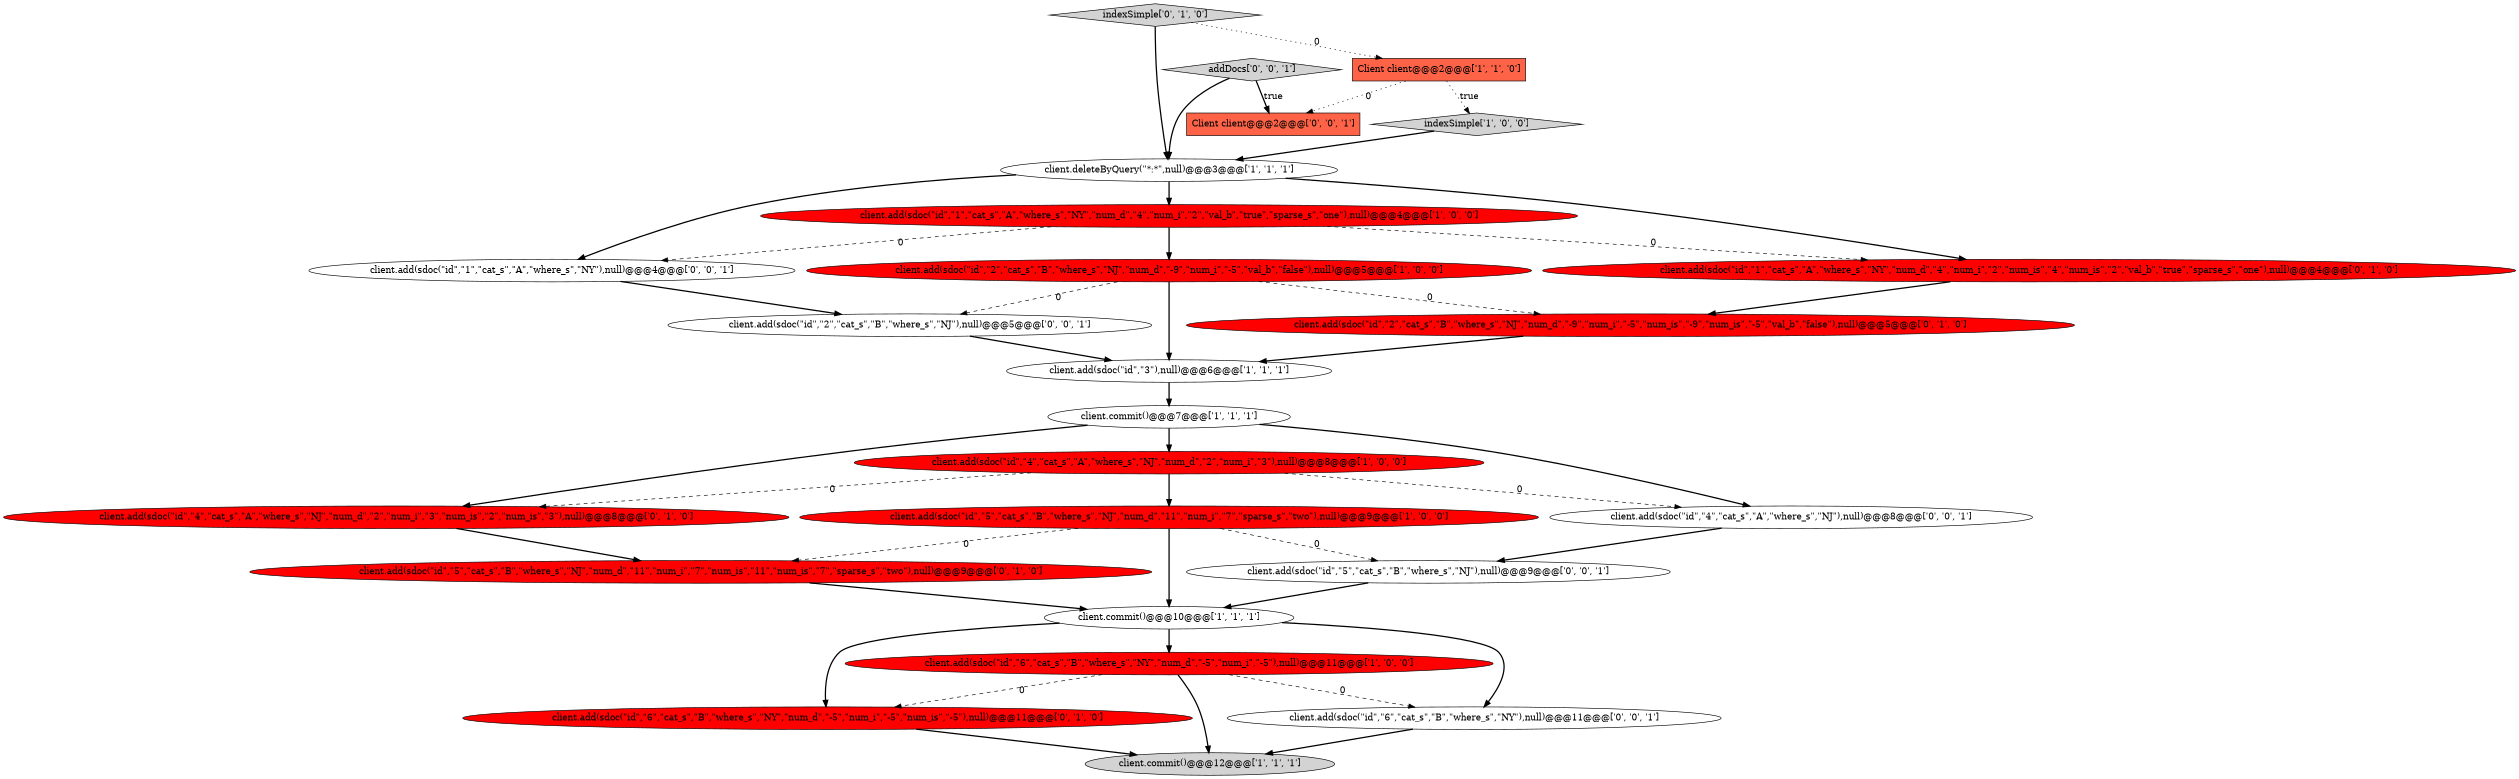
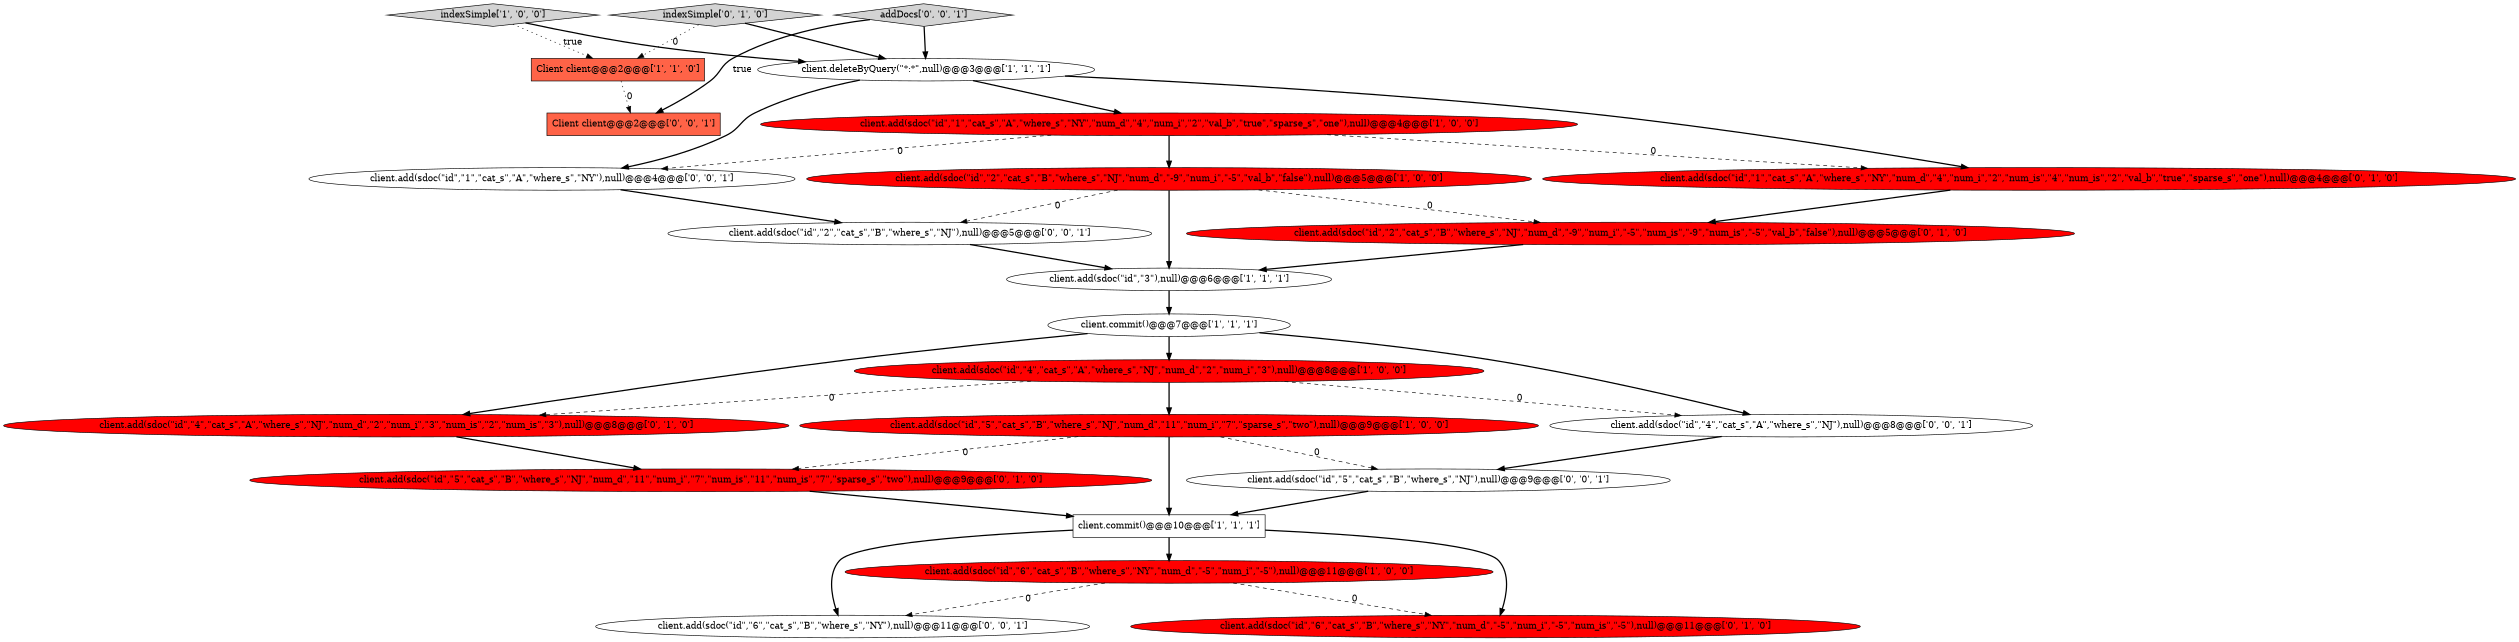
(1456, 95) -> (550, 40)
(1169, 618) -> (1169, 526)
(1210, 764) -> none
